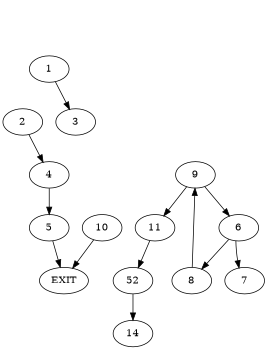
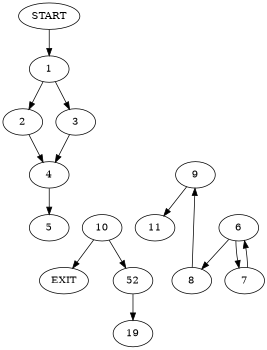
none -> (49, 16)
none -> (38, 92)
none -> (64, 145)
(215, 198) -> (247, 258)
(56, 250) -> none
(145, 251) -> (116, 251)
(133, 334) -> (133, 334)
